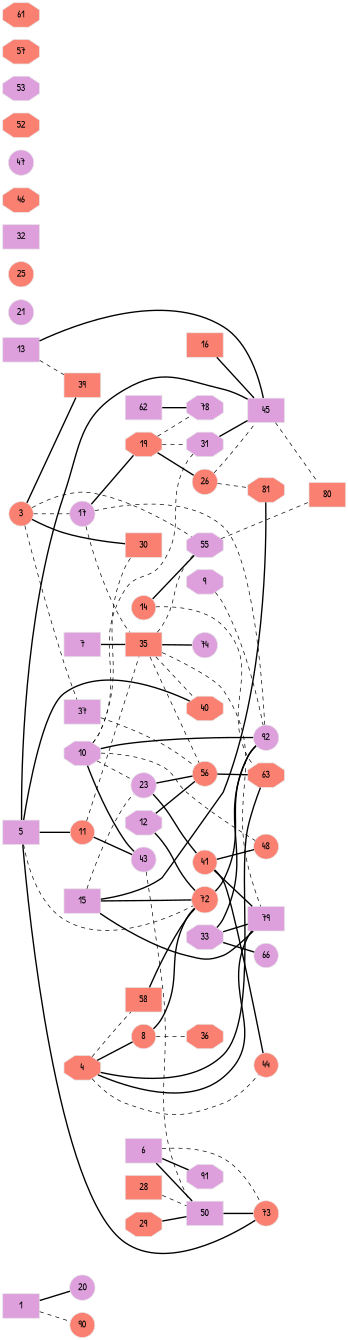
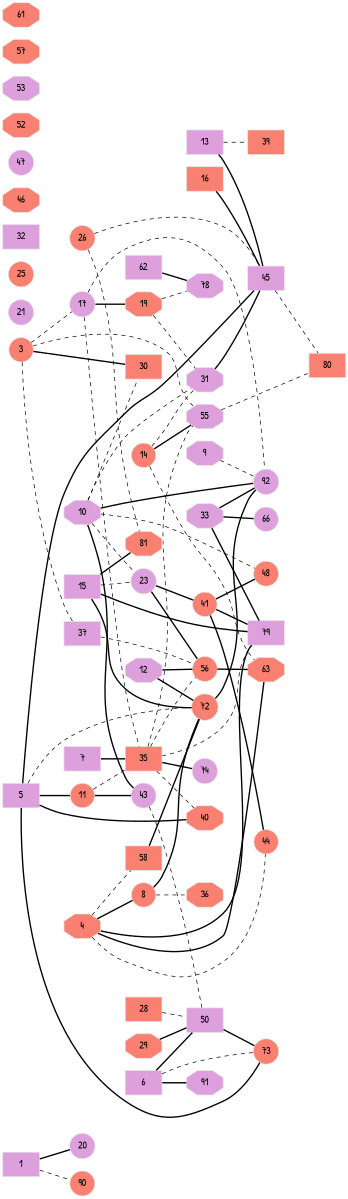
none -> (173, 418)
(51, 450) -> none
(176, 464) -> none
